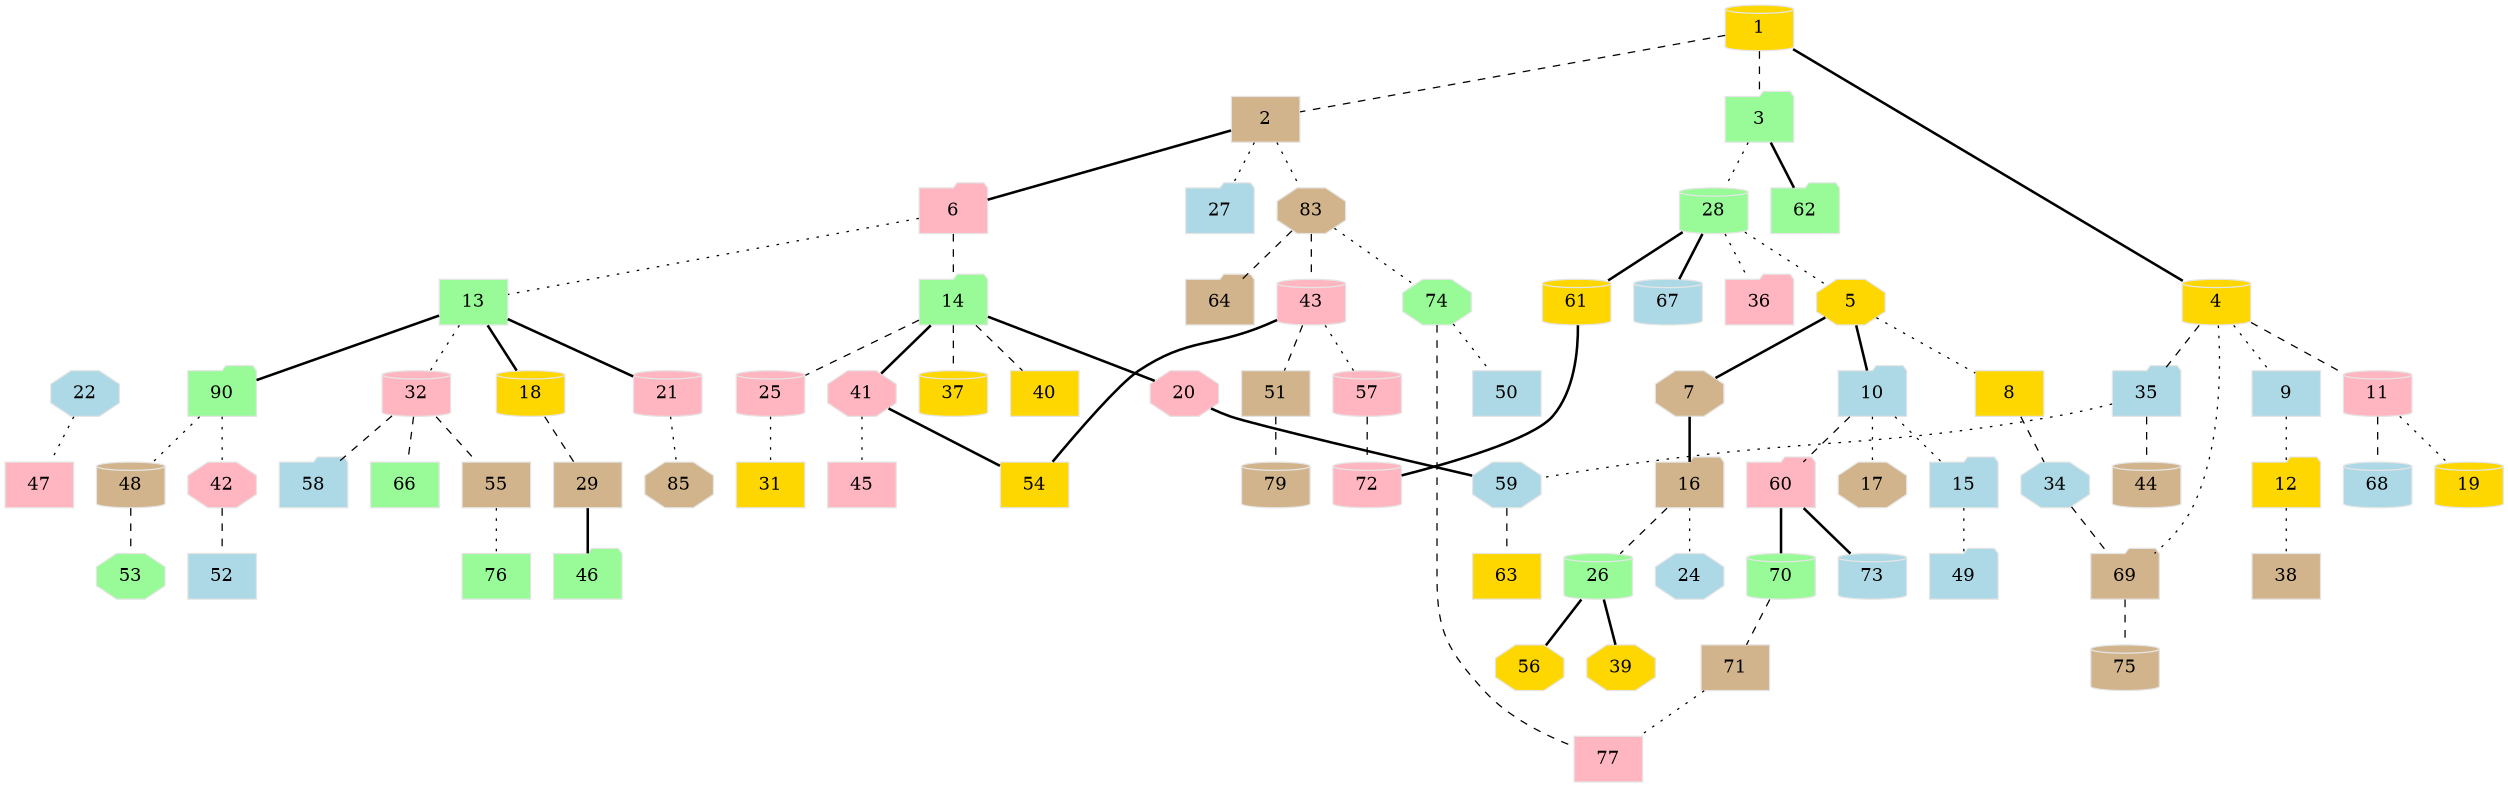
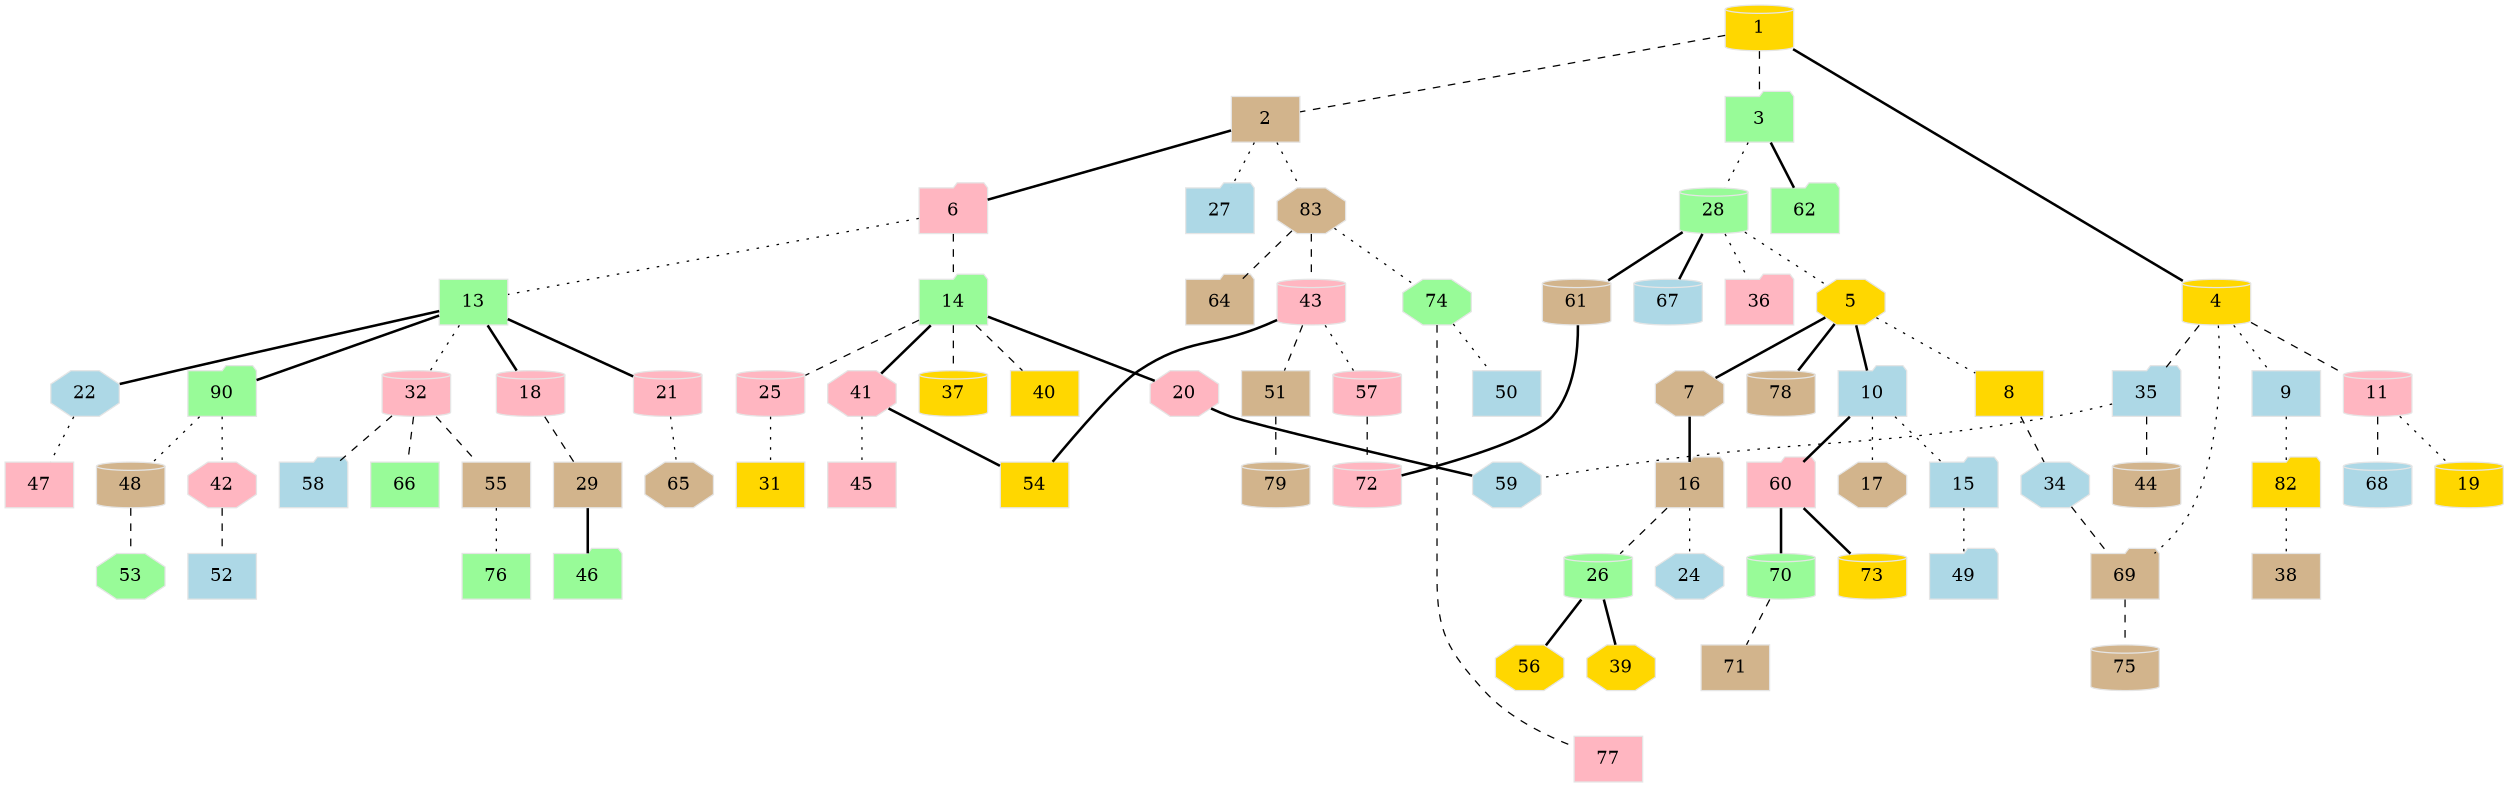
(1577, 302) -> (1577, 302)
none -> (279, 347)
(531, 394) -> (531, 394)
none -> (1781, 394)
(1831, 435) -> (1831, 435)
(679, 485) -> (679, 485)
(2286, 485) -> (2286, 485)
(1507, 576) -> none
(1872, 576) -> (1872, 576)
(1672, 713) -> none
